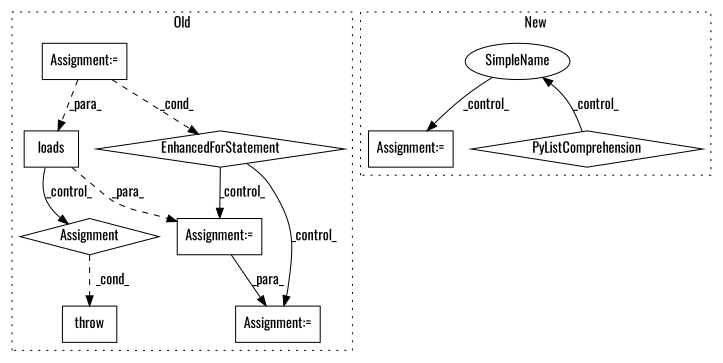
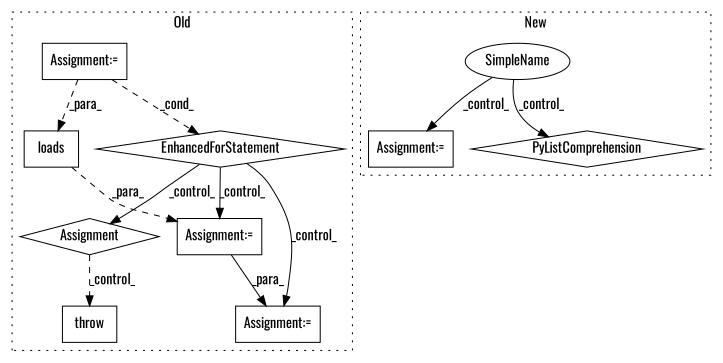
(570, 105) -> (517, 110)
(44, 195) -> (160, 192)
(113, 280) -> (113, 280)
